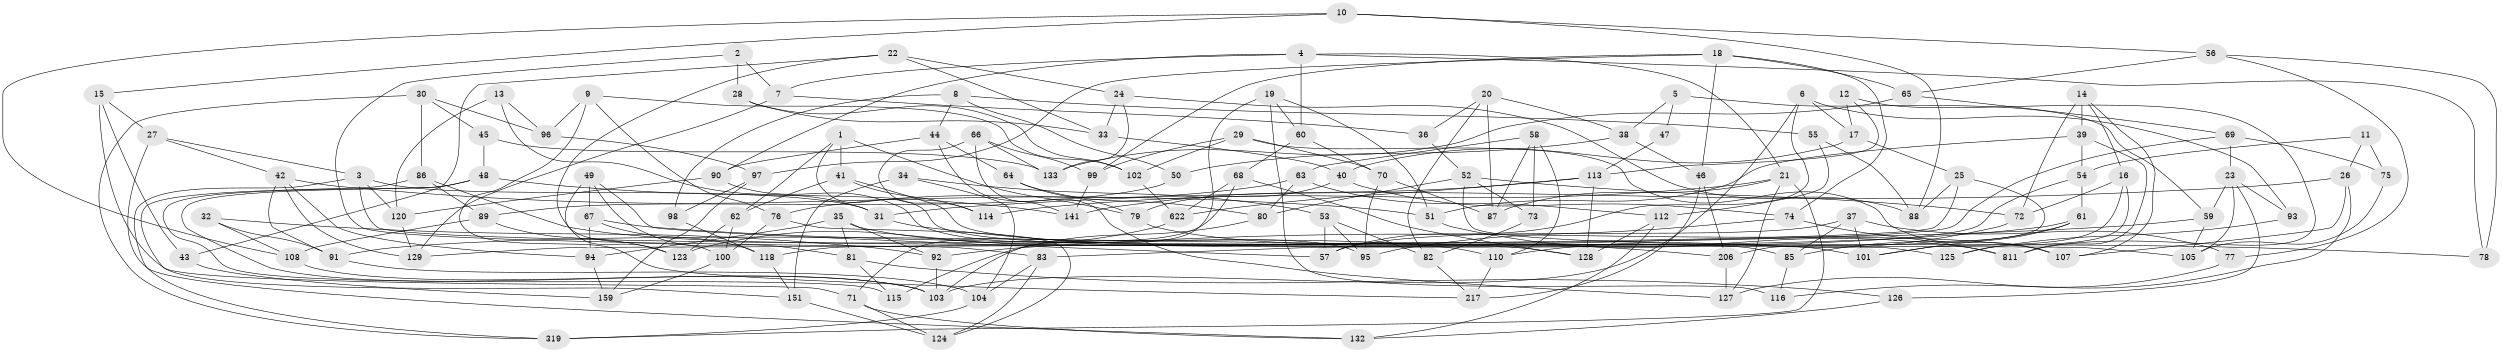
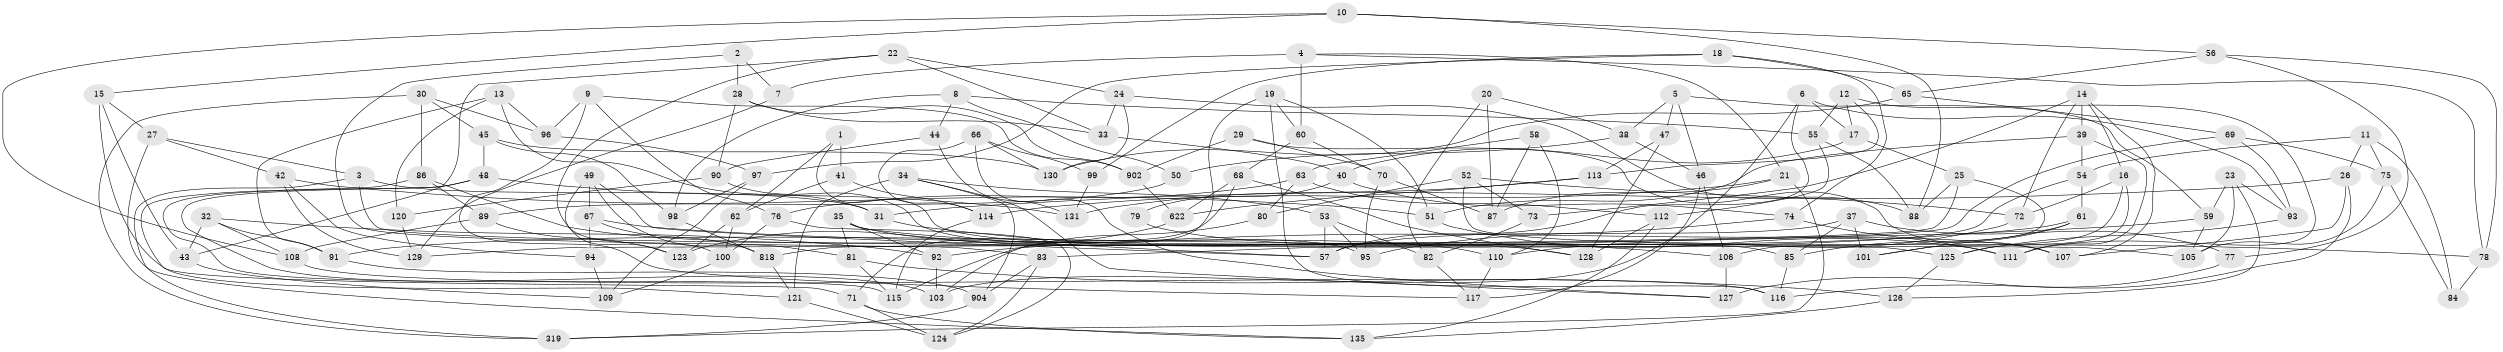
(1012, 71) -> (727, 135)
none -> (1831, 112)
(1709, 118) -> (1688, 135)
(1423, 135) -> none
(1163, 151) -> none
(2230, 152) -> (2272, 170)
none -> (583, 156)
(1009, 176) -> none
(1051, 176) -> (1051, 176)
(1134, 176) -> (1134, 176)
(1534, 176) -> (1815, 184)
(1012, 192) -> none
(379, 197) -> none
(1591, 215) -> (1636, 181)
(1072, 217) -> (1072, 217)
(1762, 228) -> (1180, 273)
(276, 229) -> (310, 144)
none -> (195, 237)
(715, 239) -> (1079, 245)
(1346, 246) -> none
none -> (909, 256)
(767, 258) -> (767, 258)
(1726, 258) -> (1726, 258)
(2011, 258) -> (2011, 258)
none -> (1926, 275)
(615, 278) -> (1034, 282)
(606, 299) -> (606, 299)
(795, 299) -> (795, 299)
(979, 299) -> (979, 299)
(1473, 299) -> (1473, 299)
none -> (2453, 299)
(1358, 339) -> (1358, 339)
